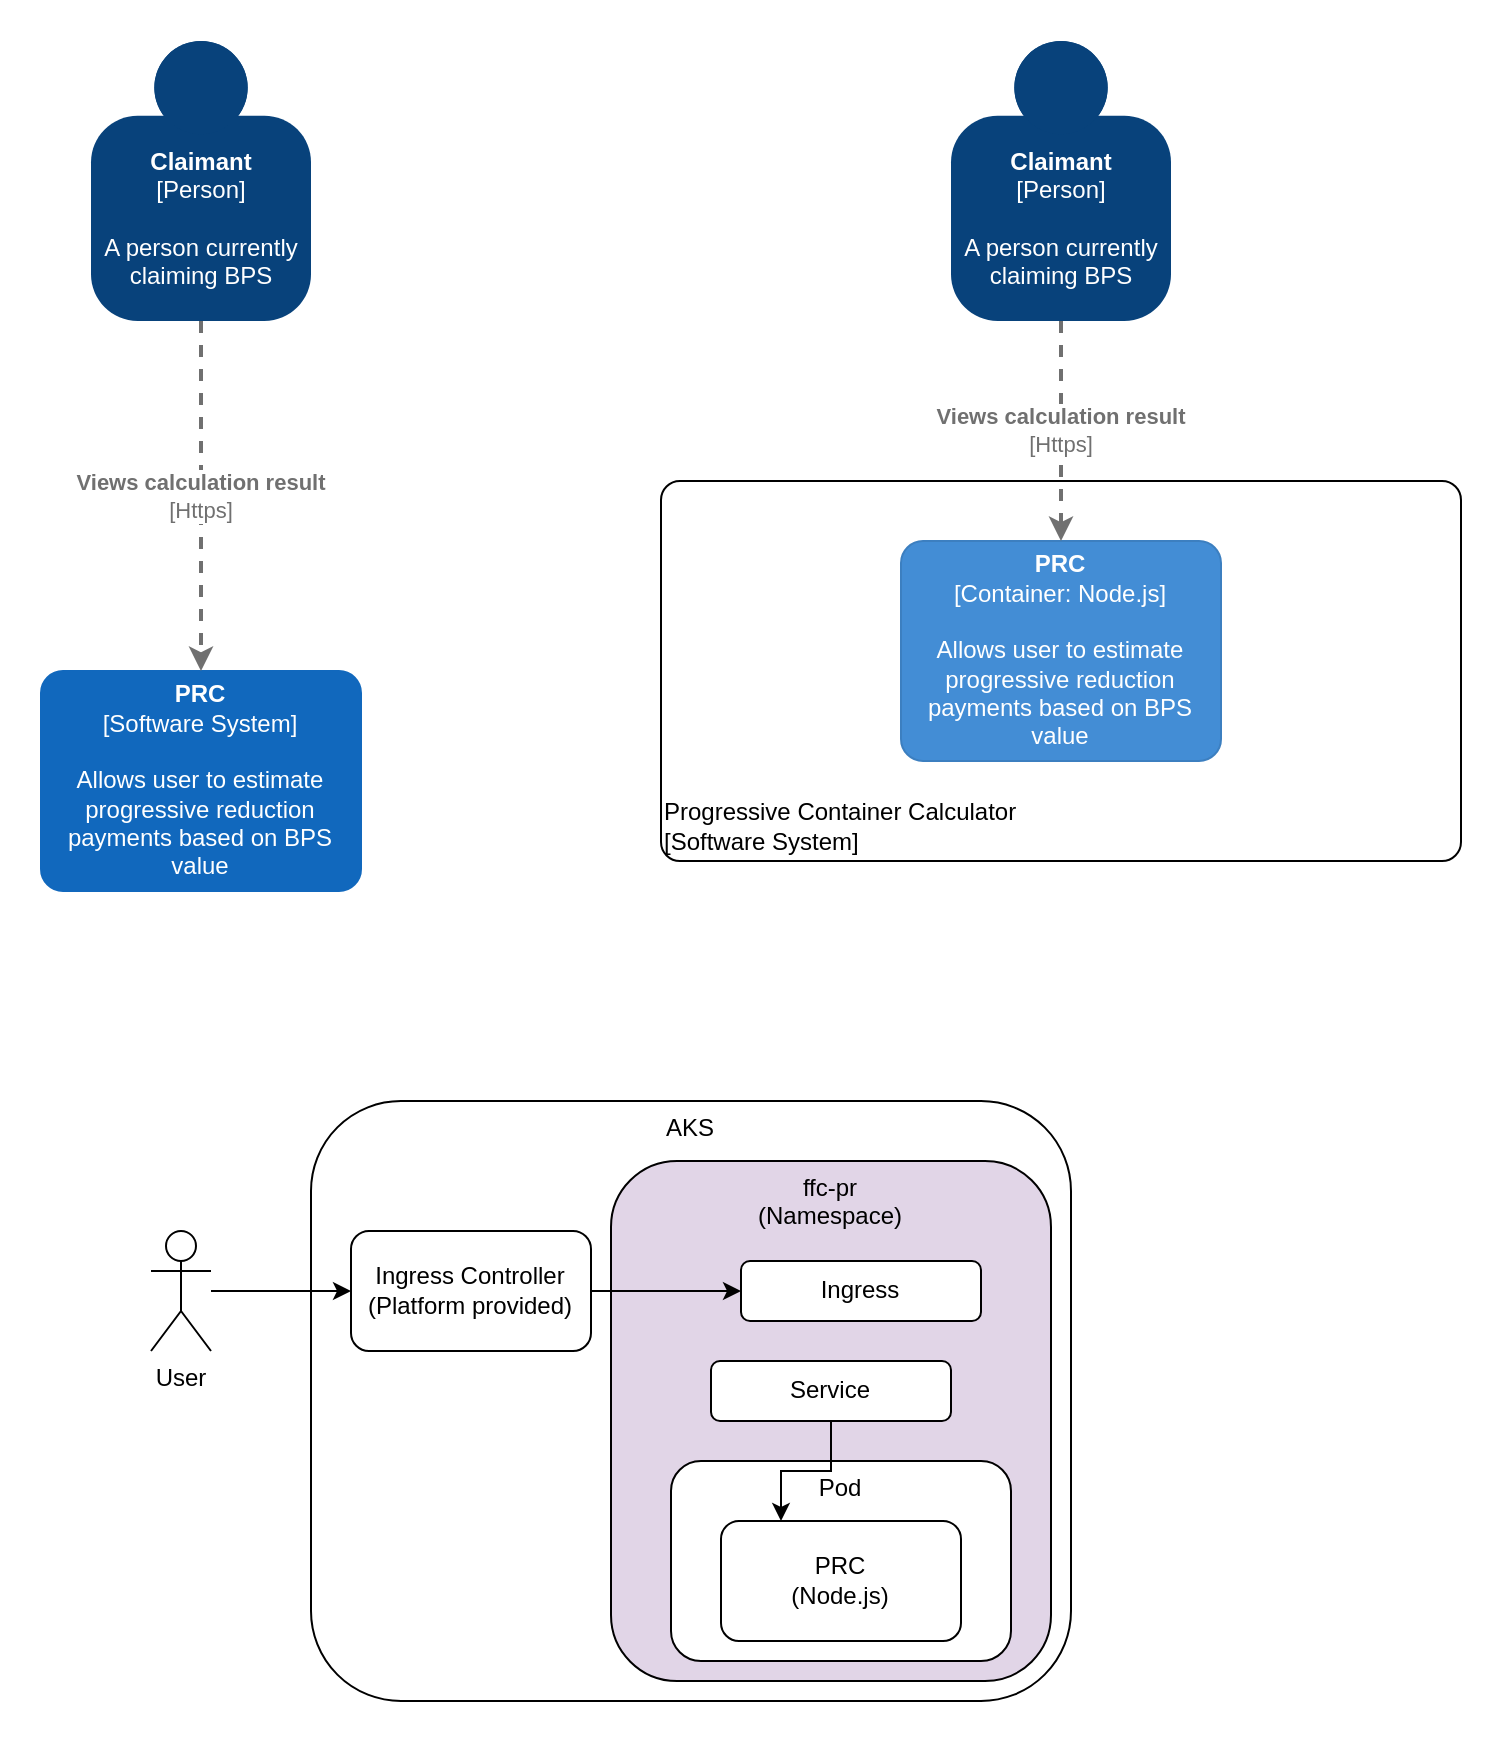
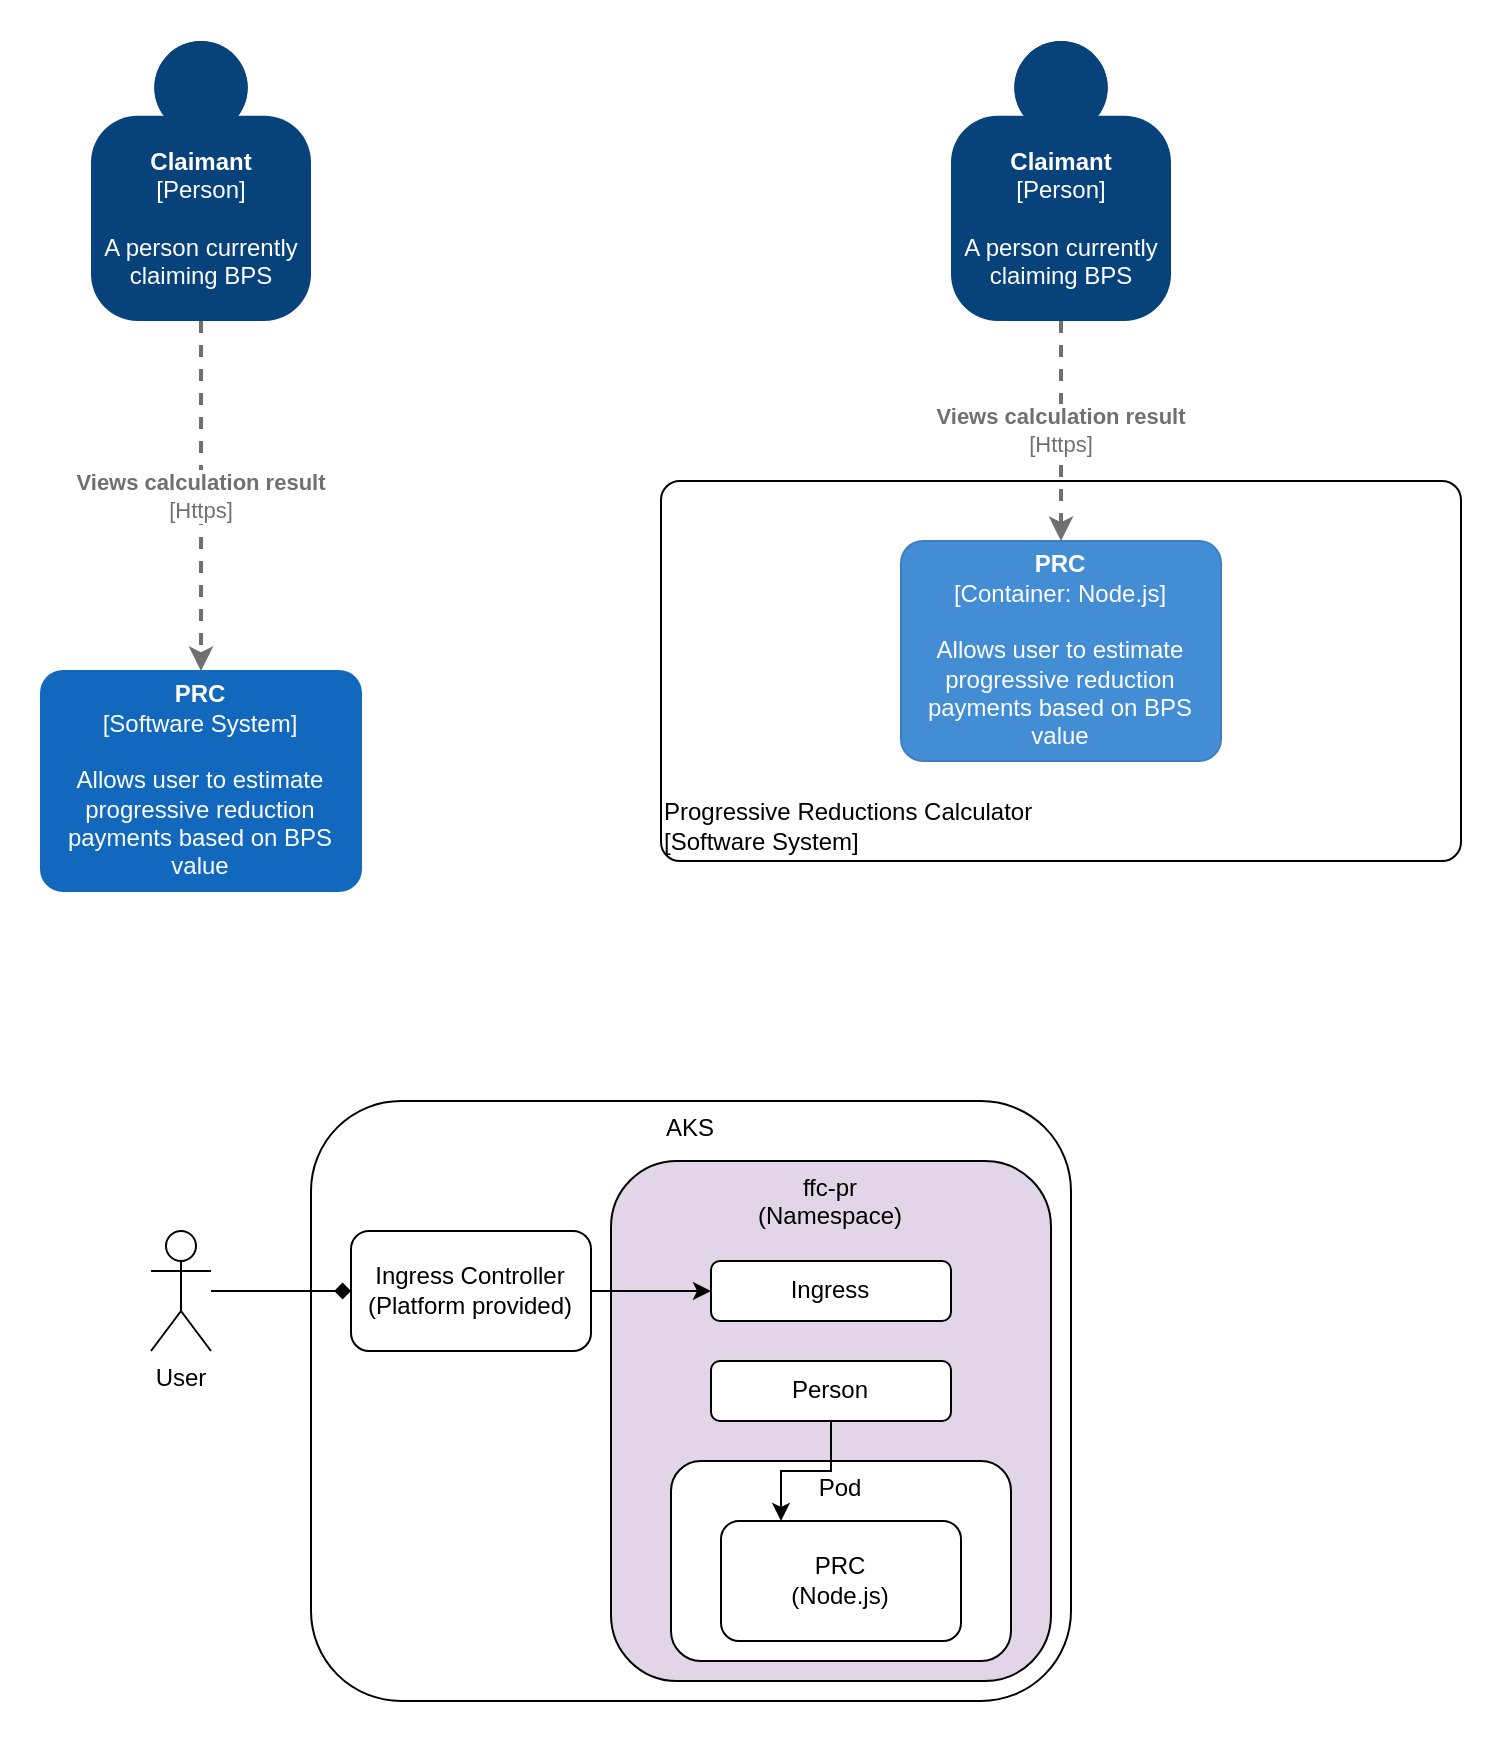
(861, 826) -> (868, 826)
(335, 1291) -> (334, 1291)
(861, 1291) -> (831, 1291)
(831, 1391) -> (831, 1391)
